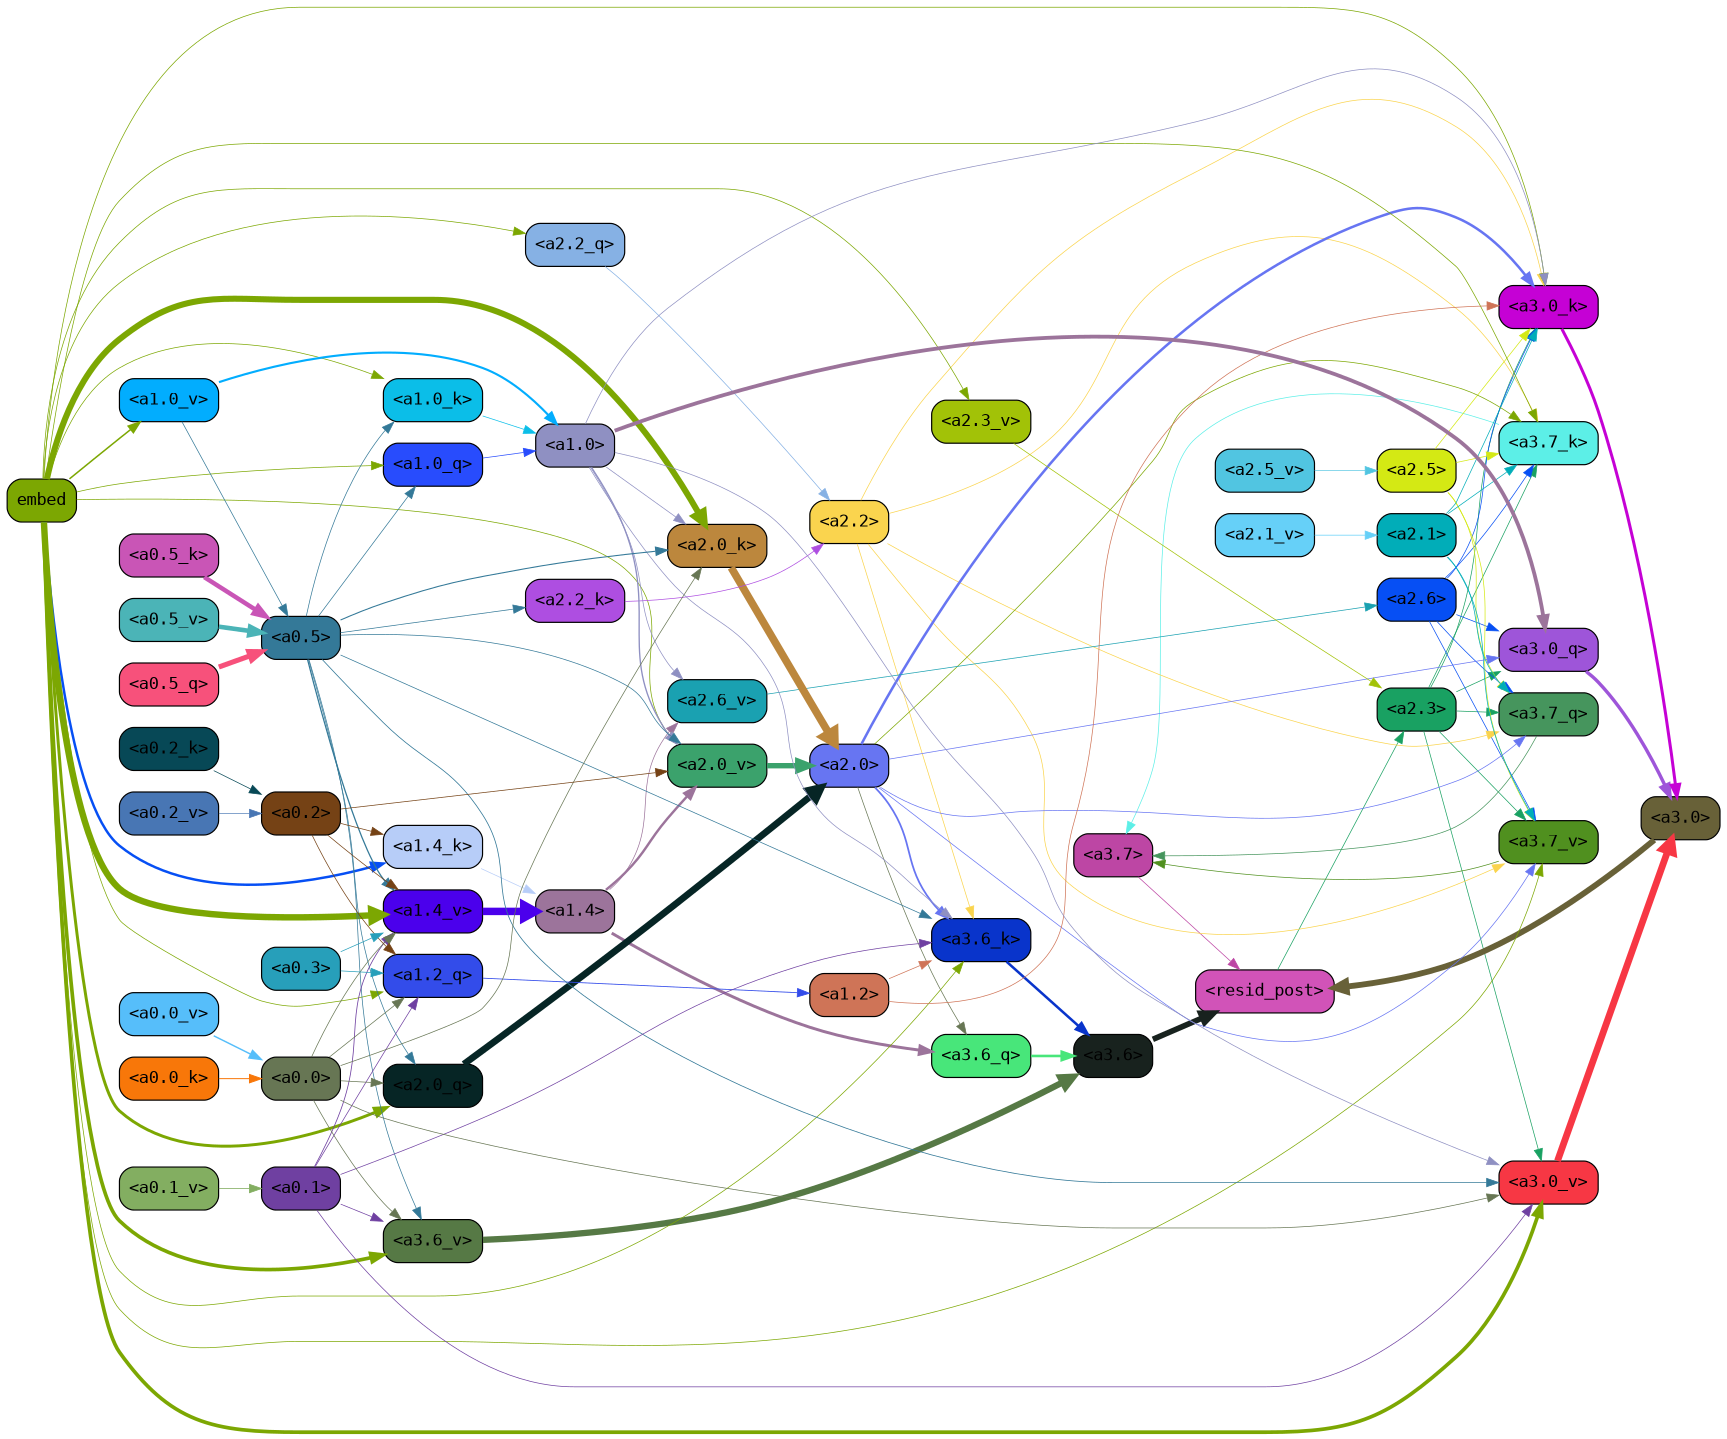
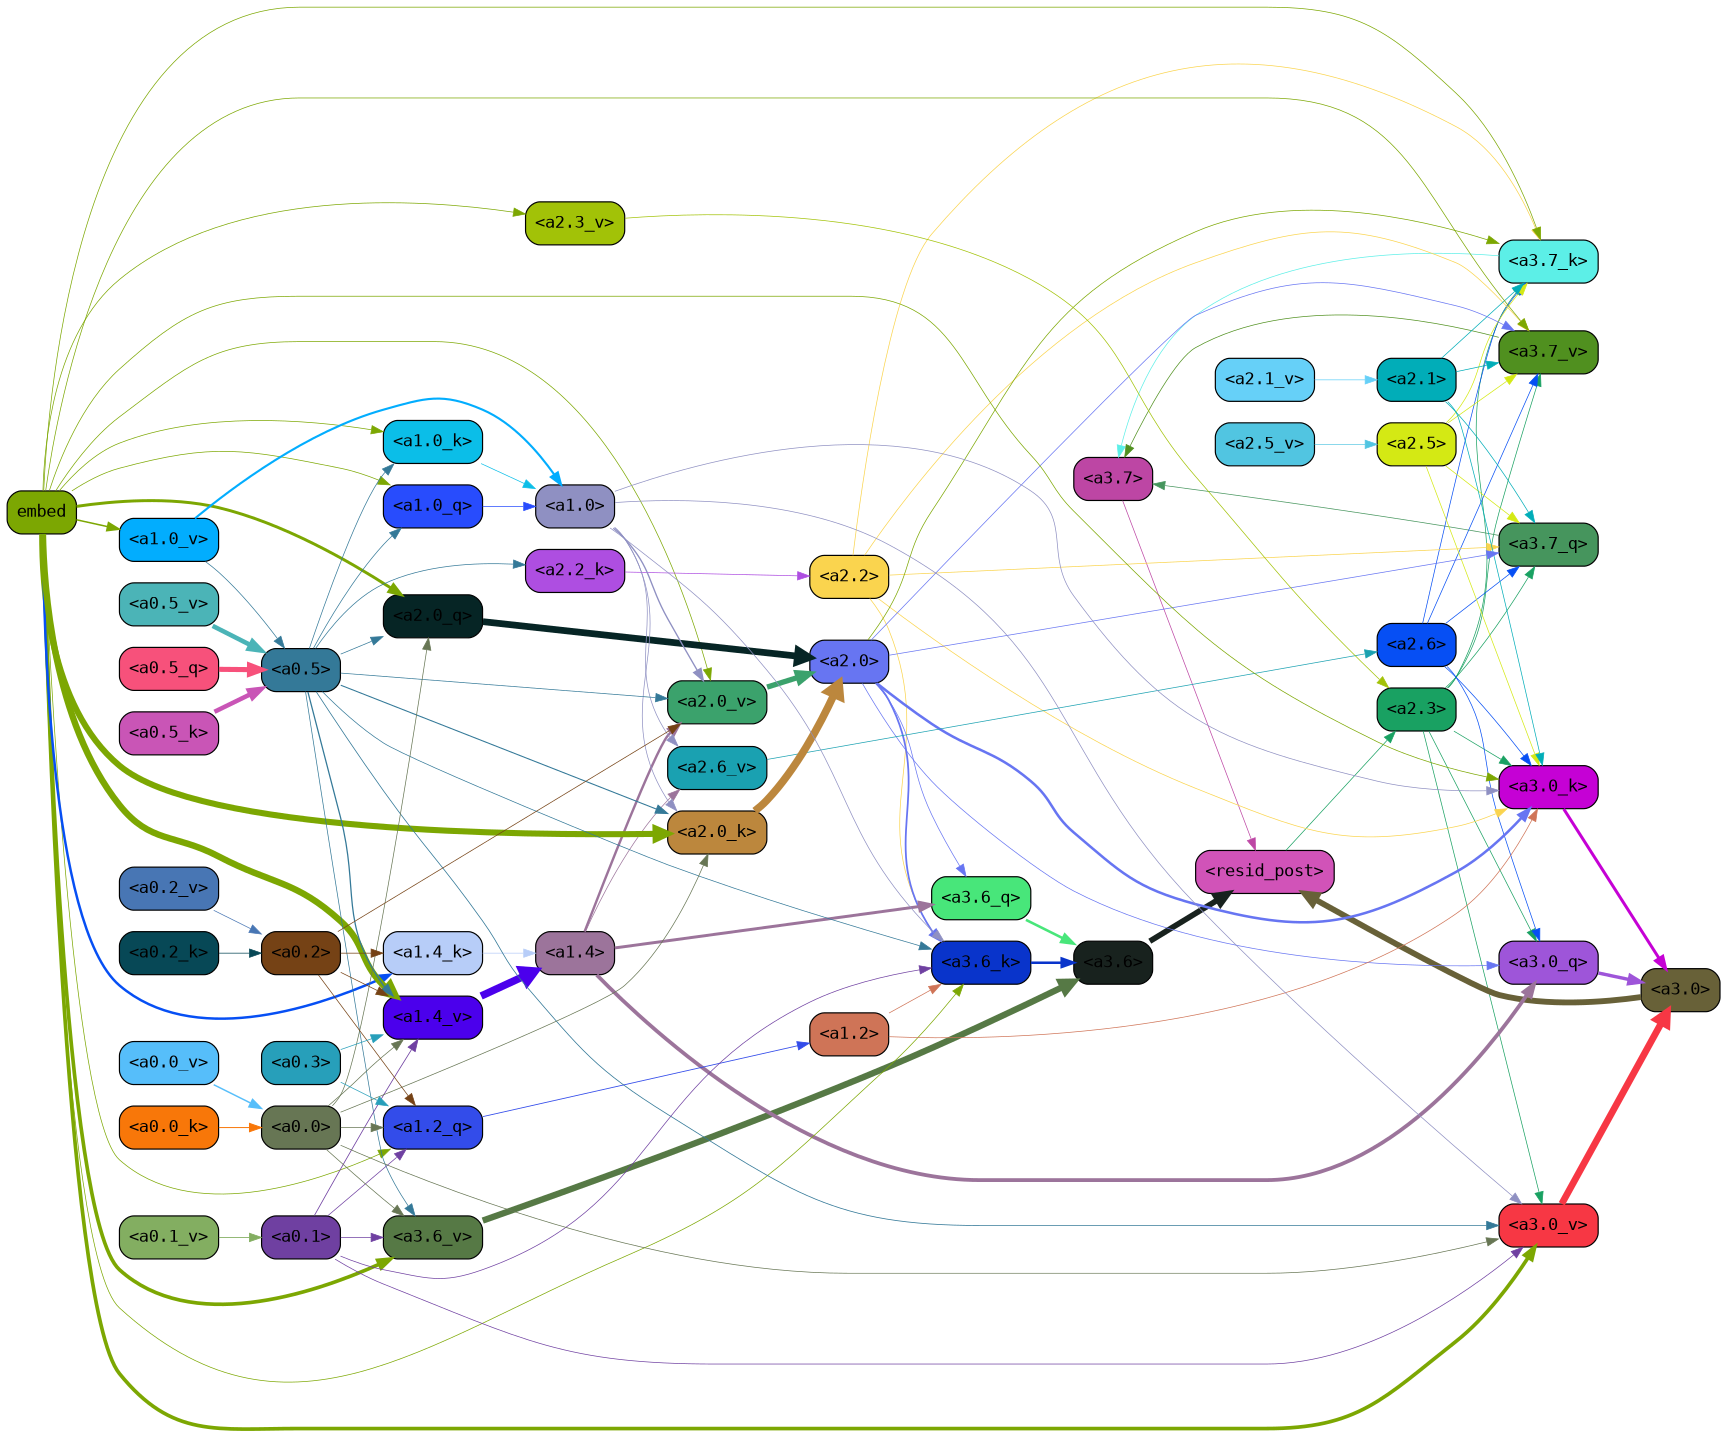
(575, 245) -> none
(1141, 340) -> (1067, 1180)
(908, 920) -> (918, 779)
